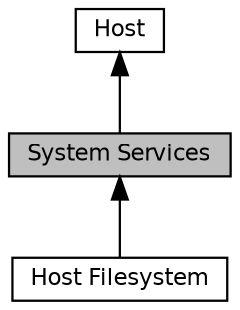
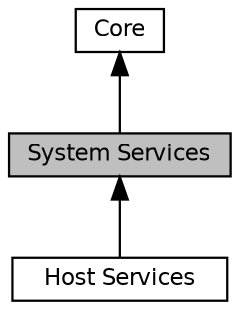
(120, 31) -> (120, 31)
(120, 279) -> (120, 279)
